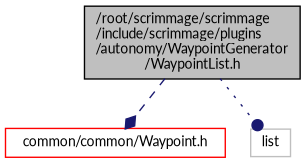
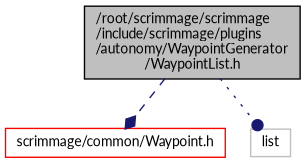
(115, 143) -> (115, 143)
